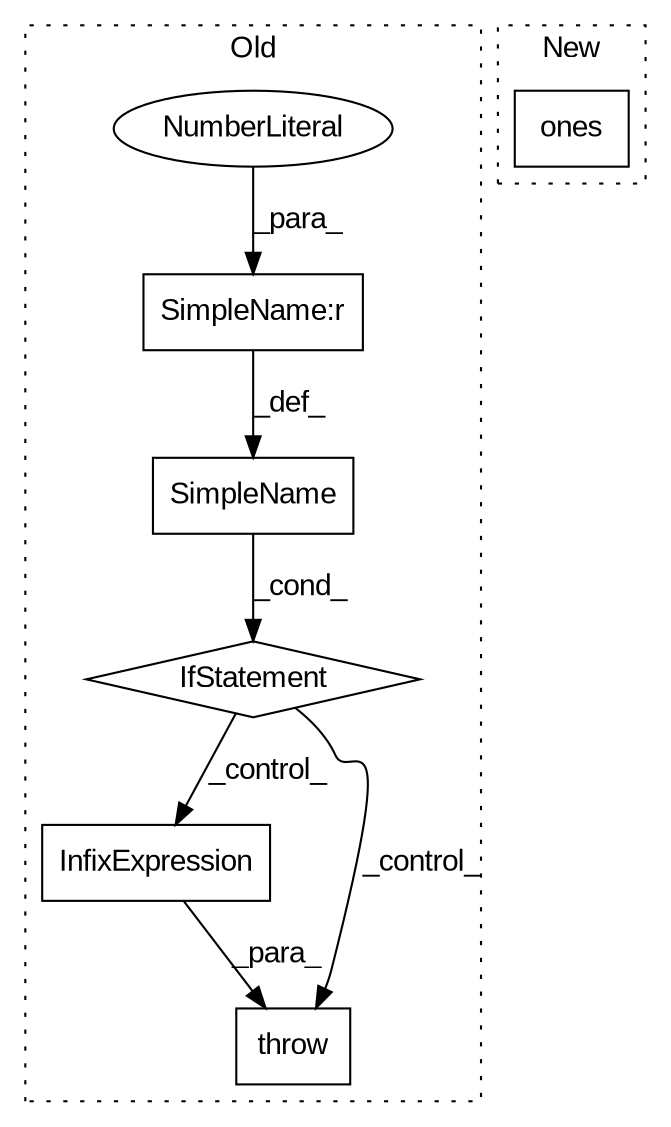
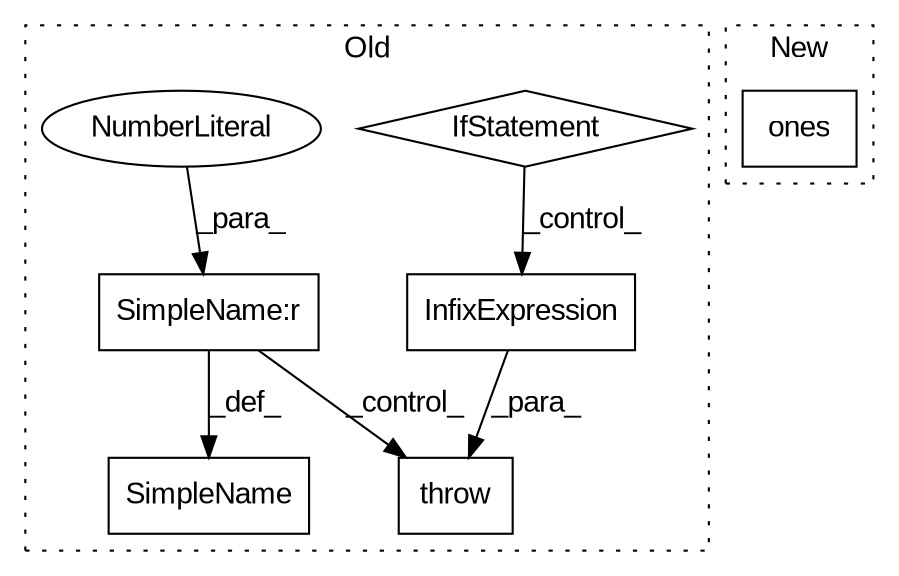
(253, 577) -> none
(362, 831) -> (324, 398)
